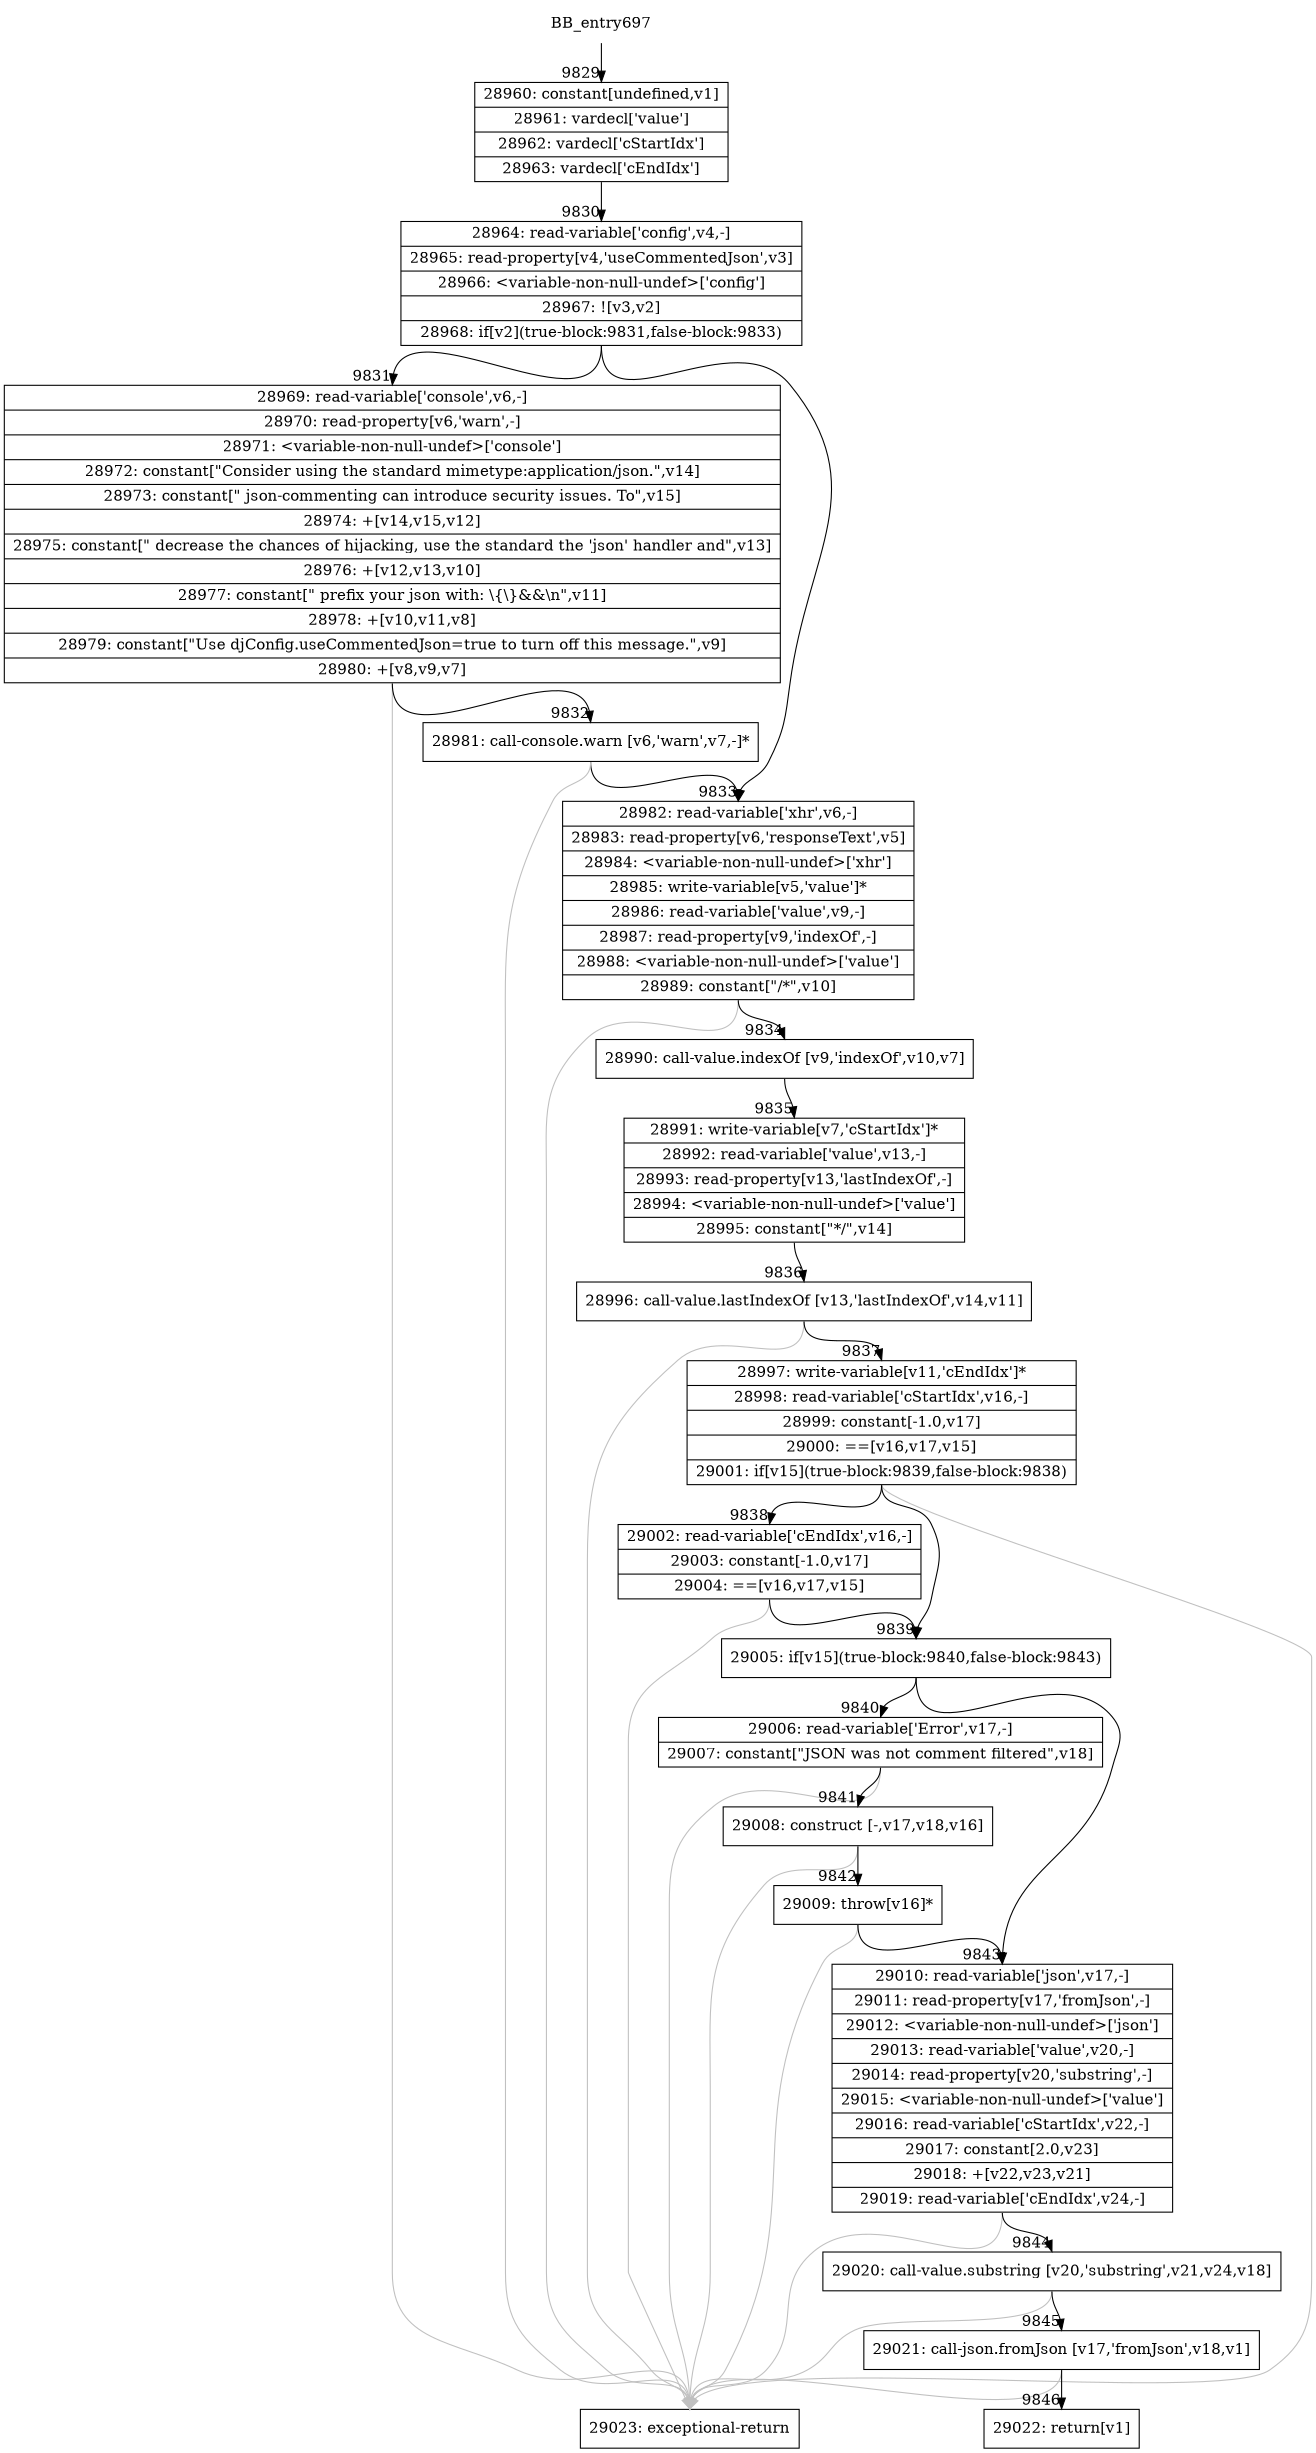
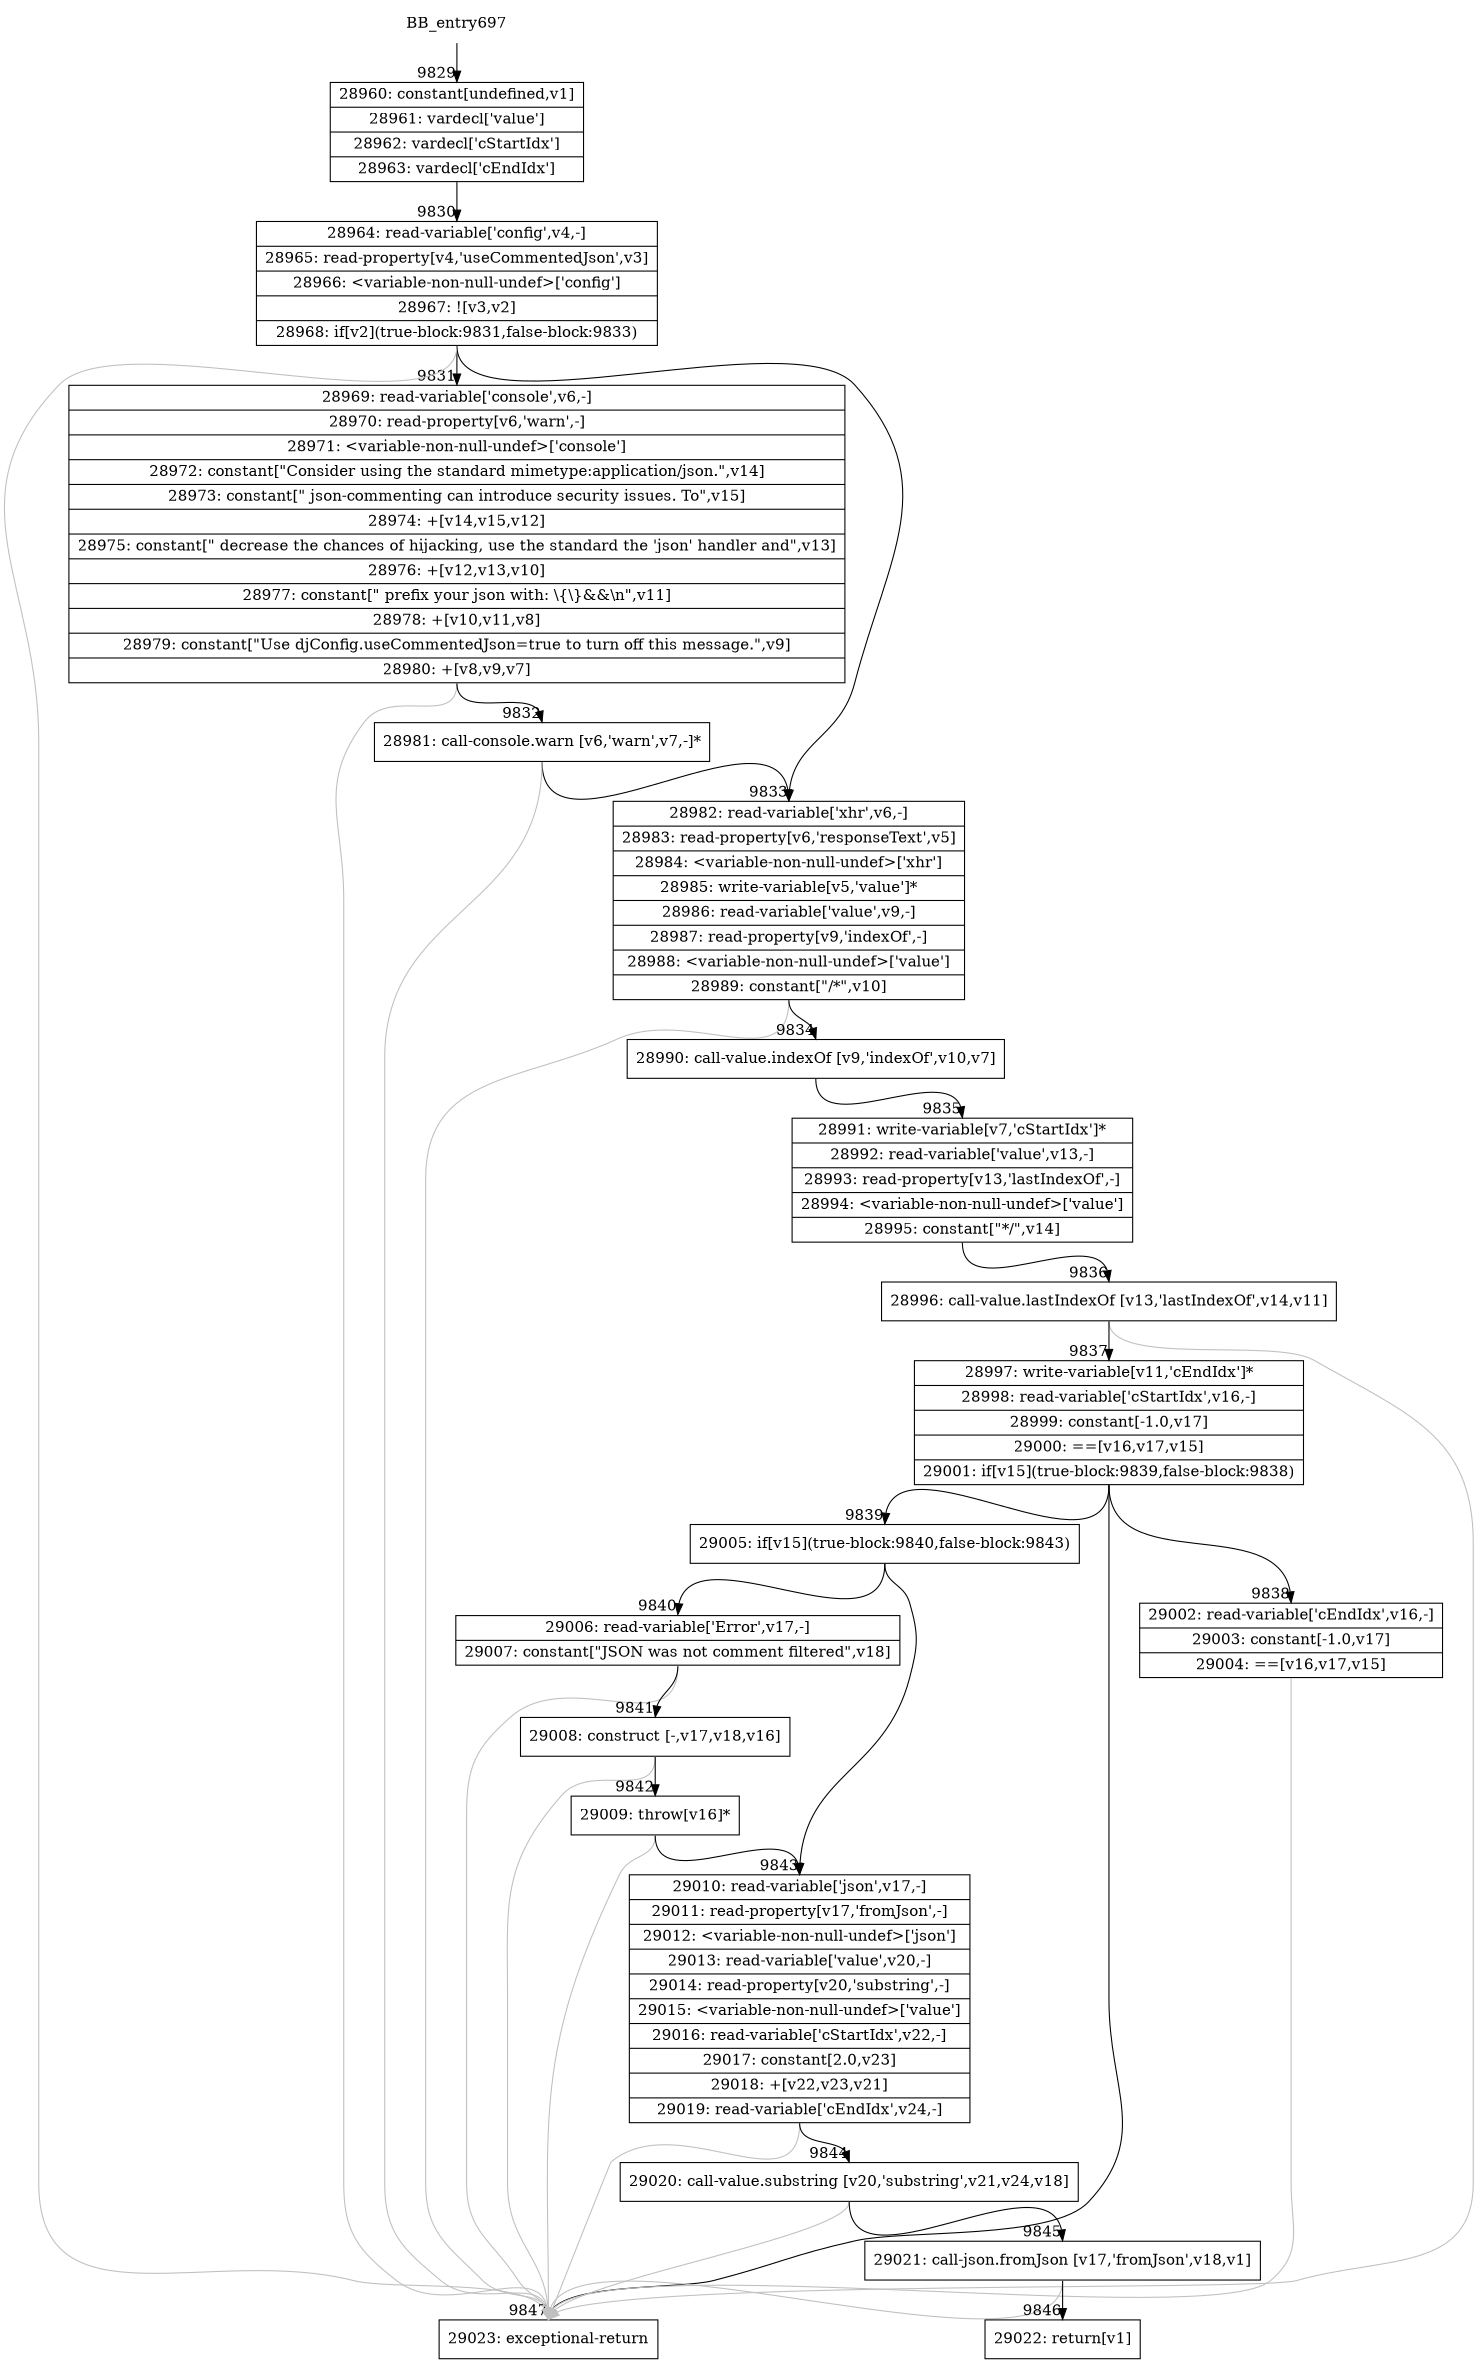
none -> (39, 1349)
(838, 1620) -> none
(1312, 2078) -> (1122, 2124)
